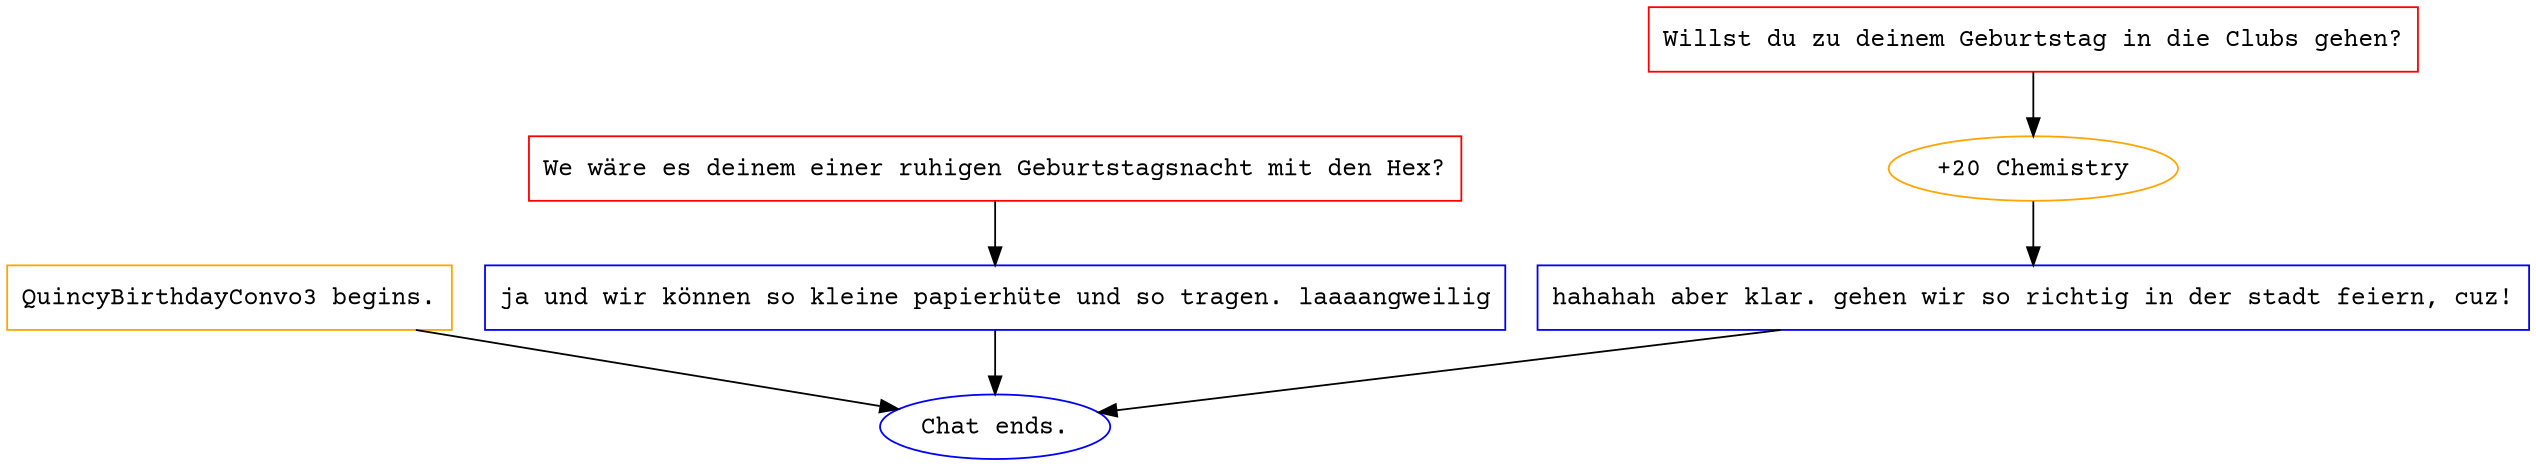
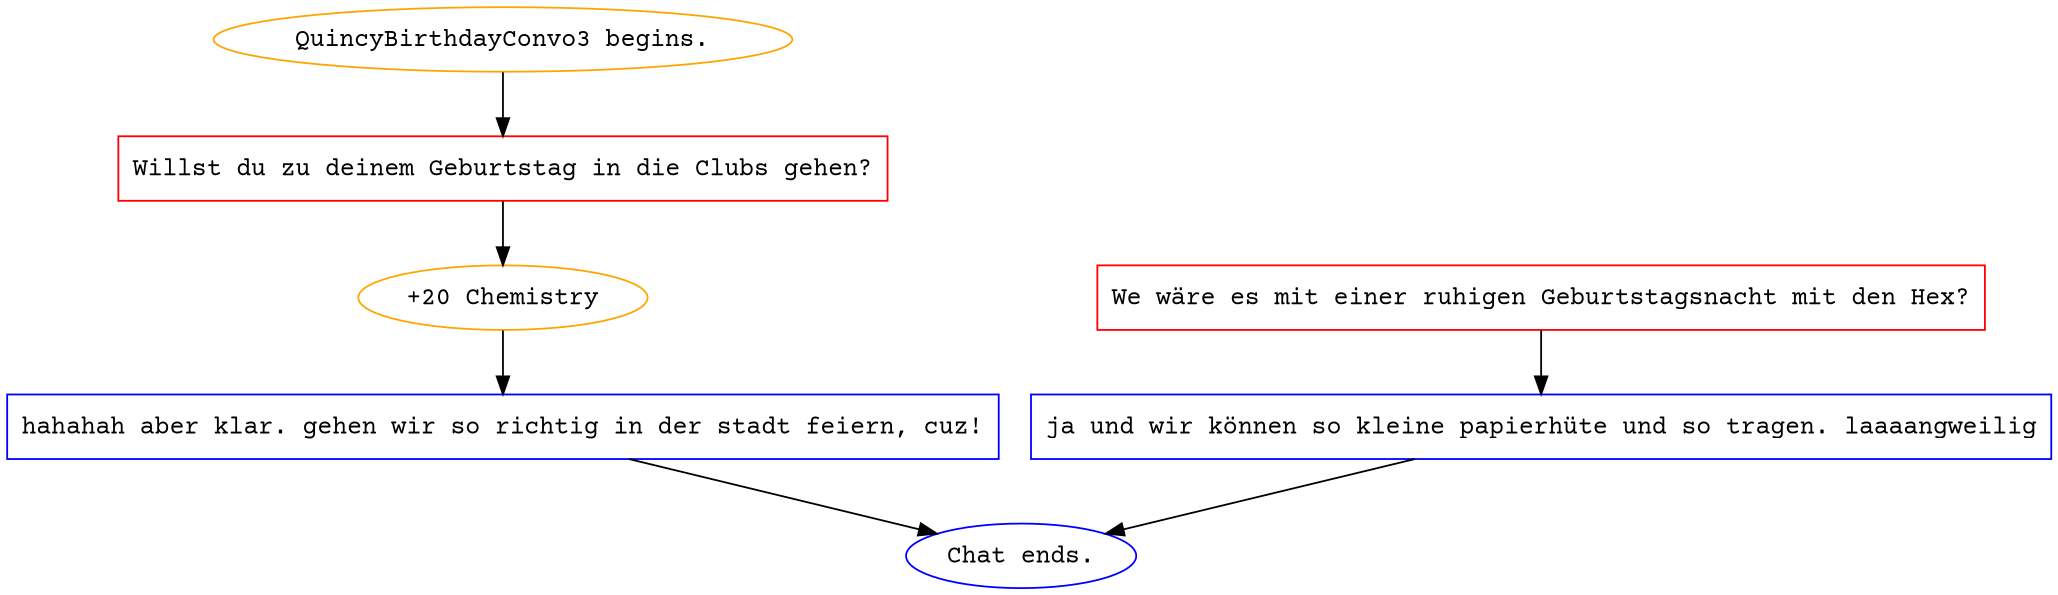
(995, 169) -> (1541, 298)
(230, 298) -> (503, 39)
(648, 368) -> (503, 95)
